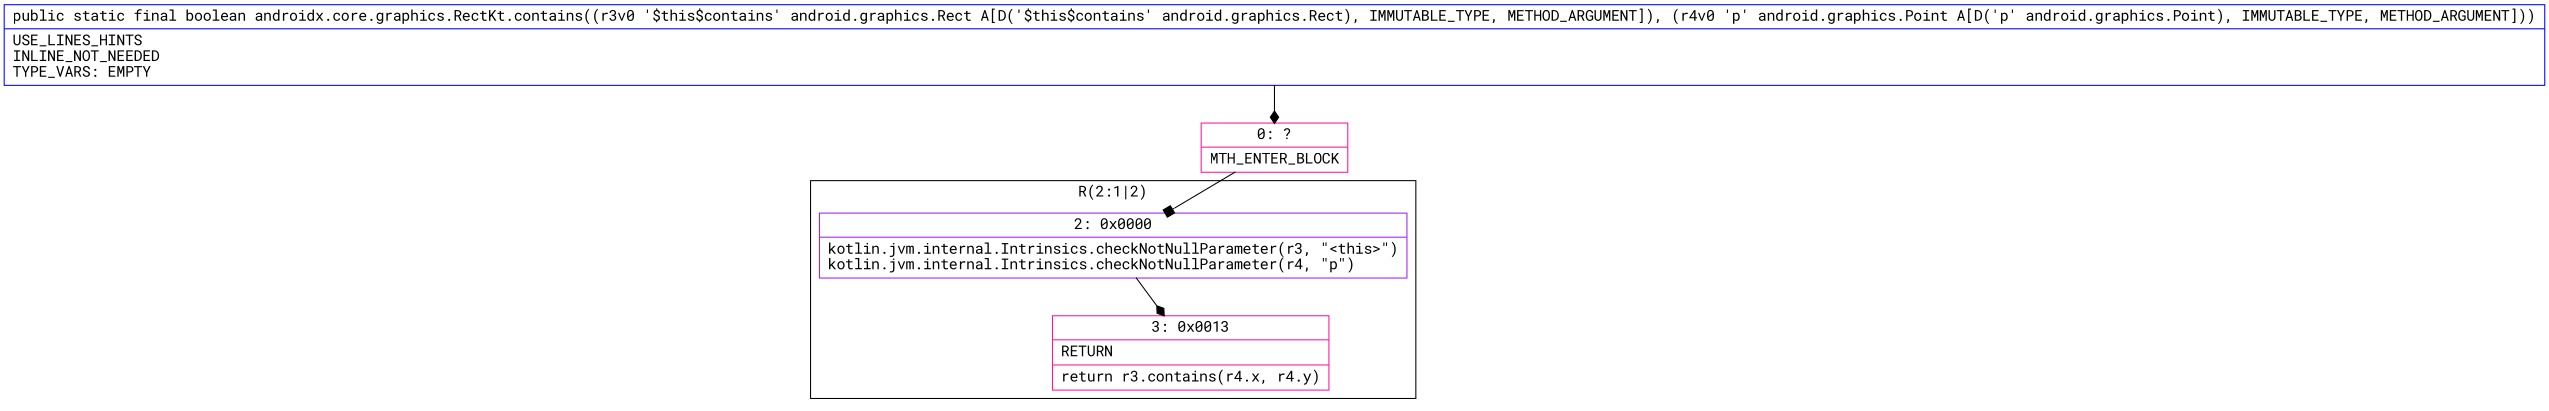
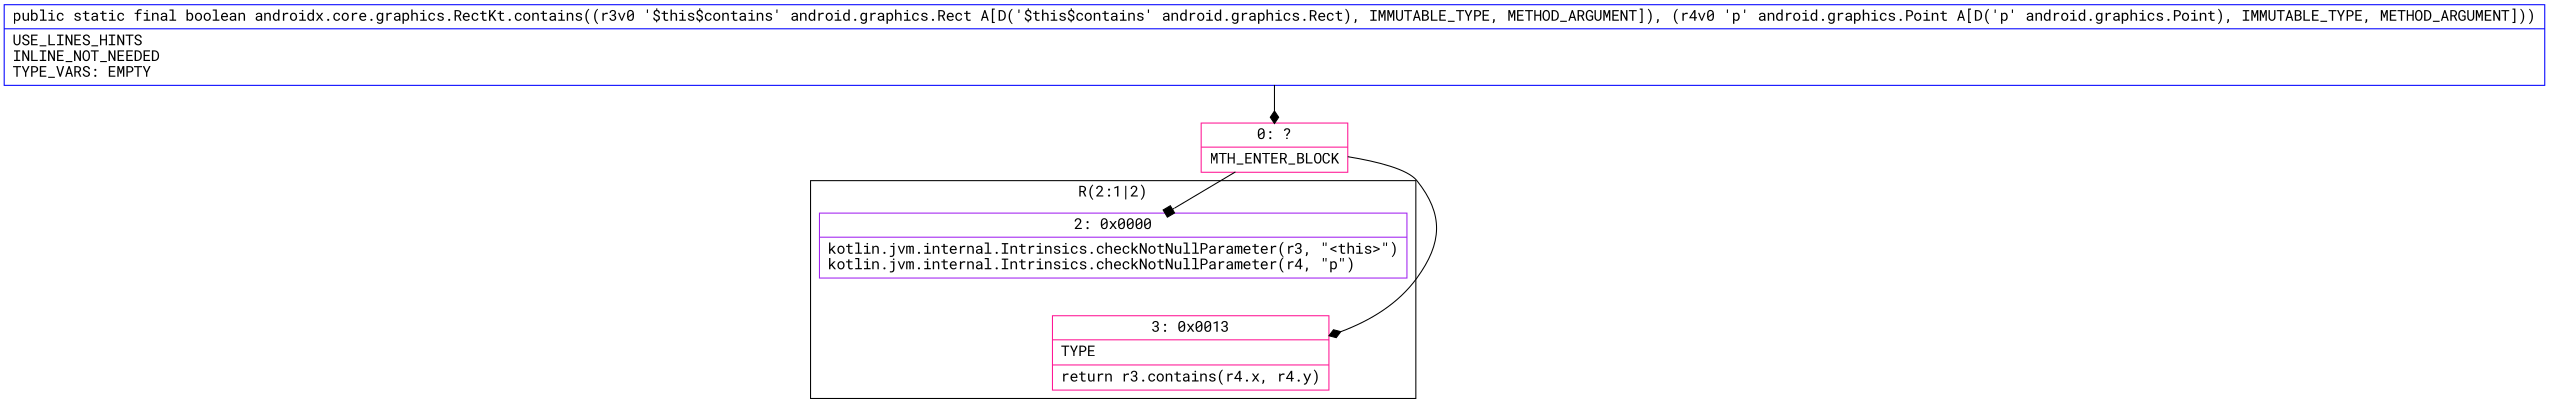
(1146, 292) -> (1435, 239)
(1087, 352) -> (1079, 352)
